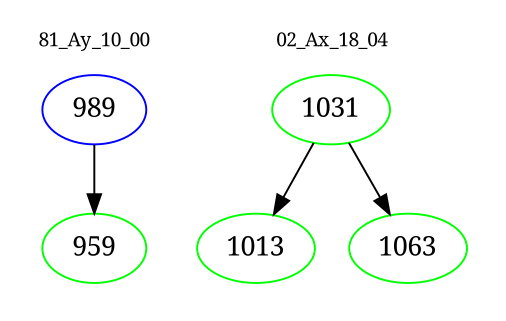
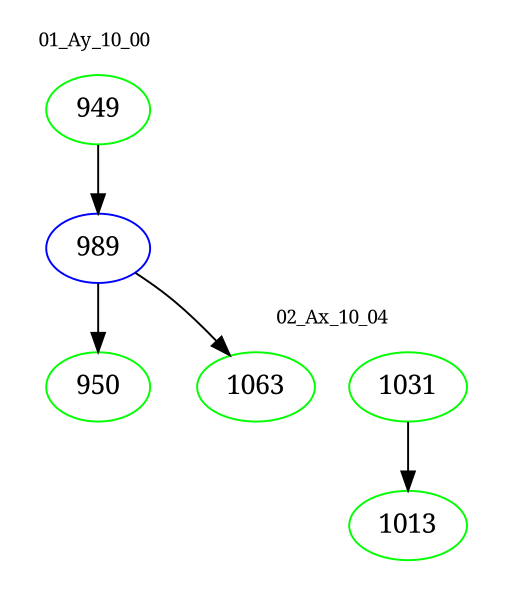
(94, 41) -> (94, 41)
(332, 41) -> (332, 319)
none -> (98, 110)
(364, 170) -> (194, 319)
(94, 248) -> (98, 387)
